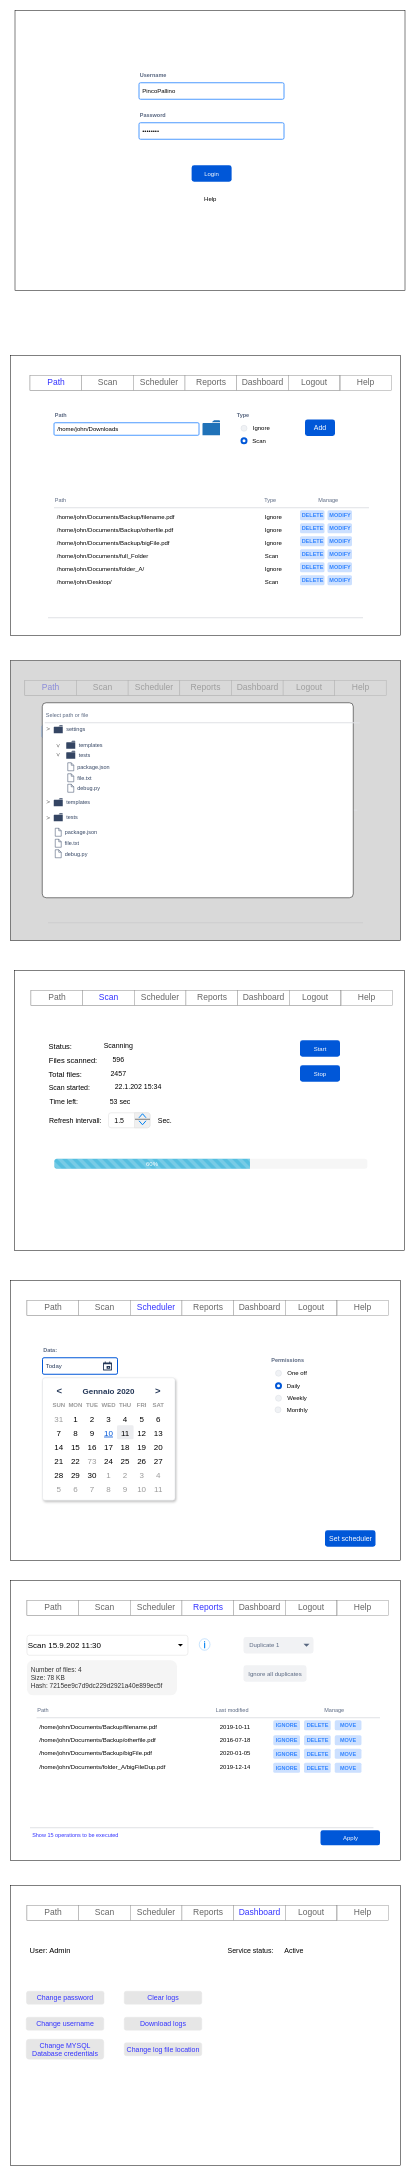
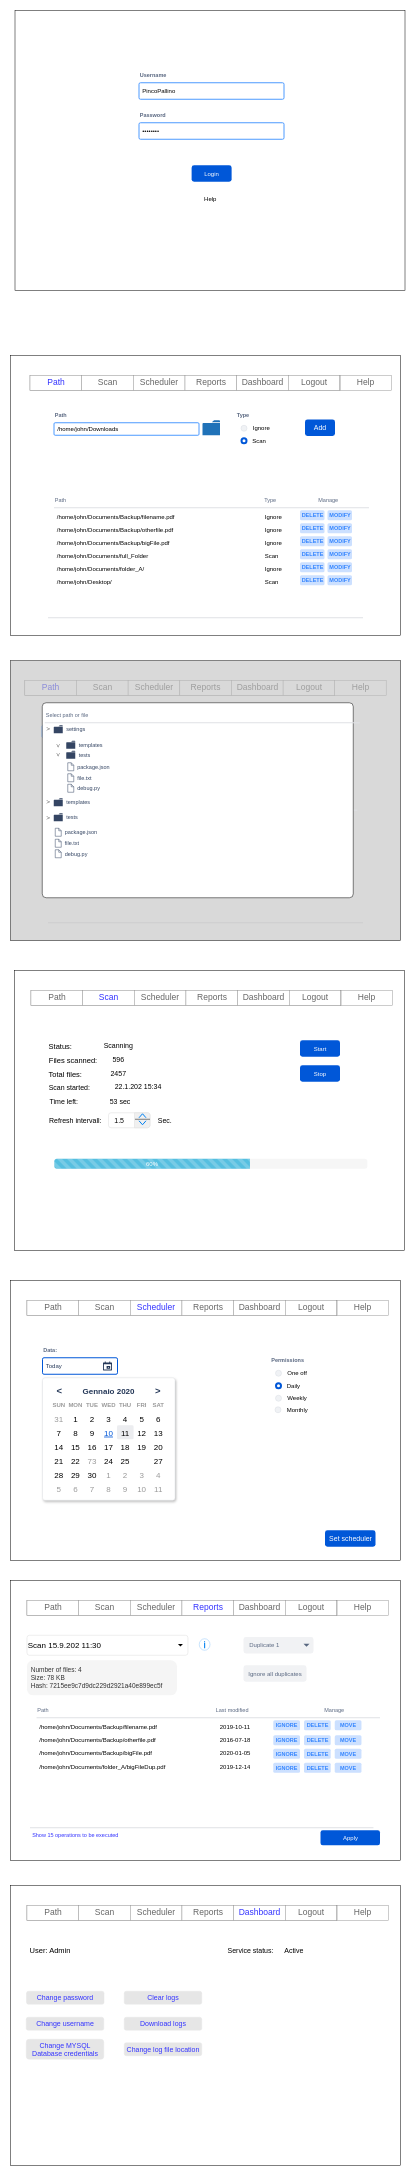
(142, 1460) -> none
